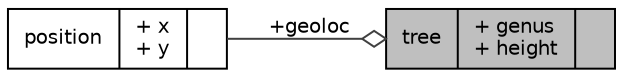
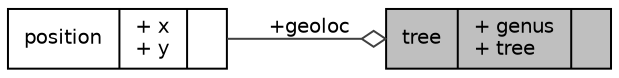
(516, 49) -> (505, 49)
